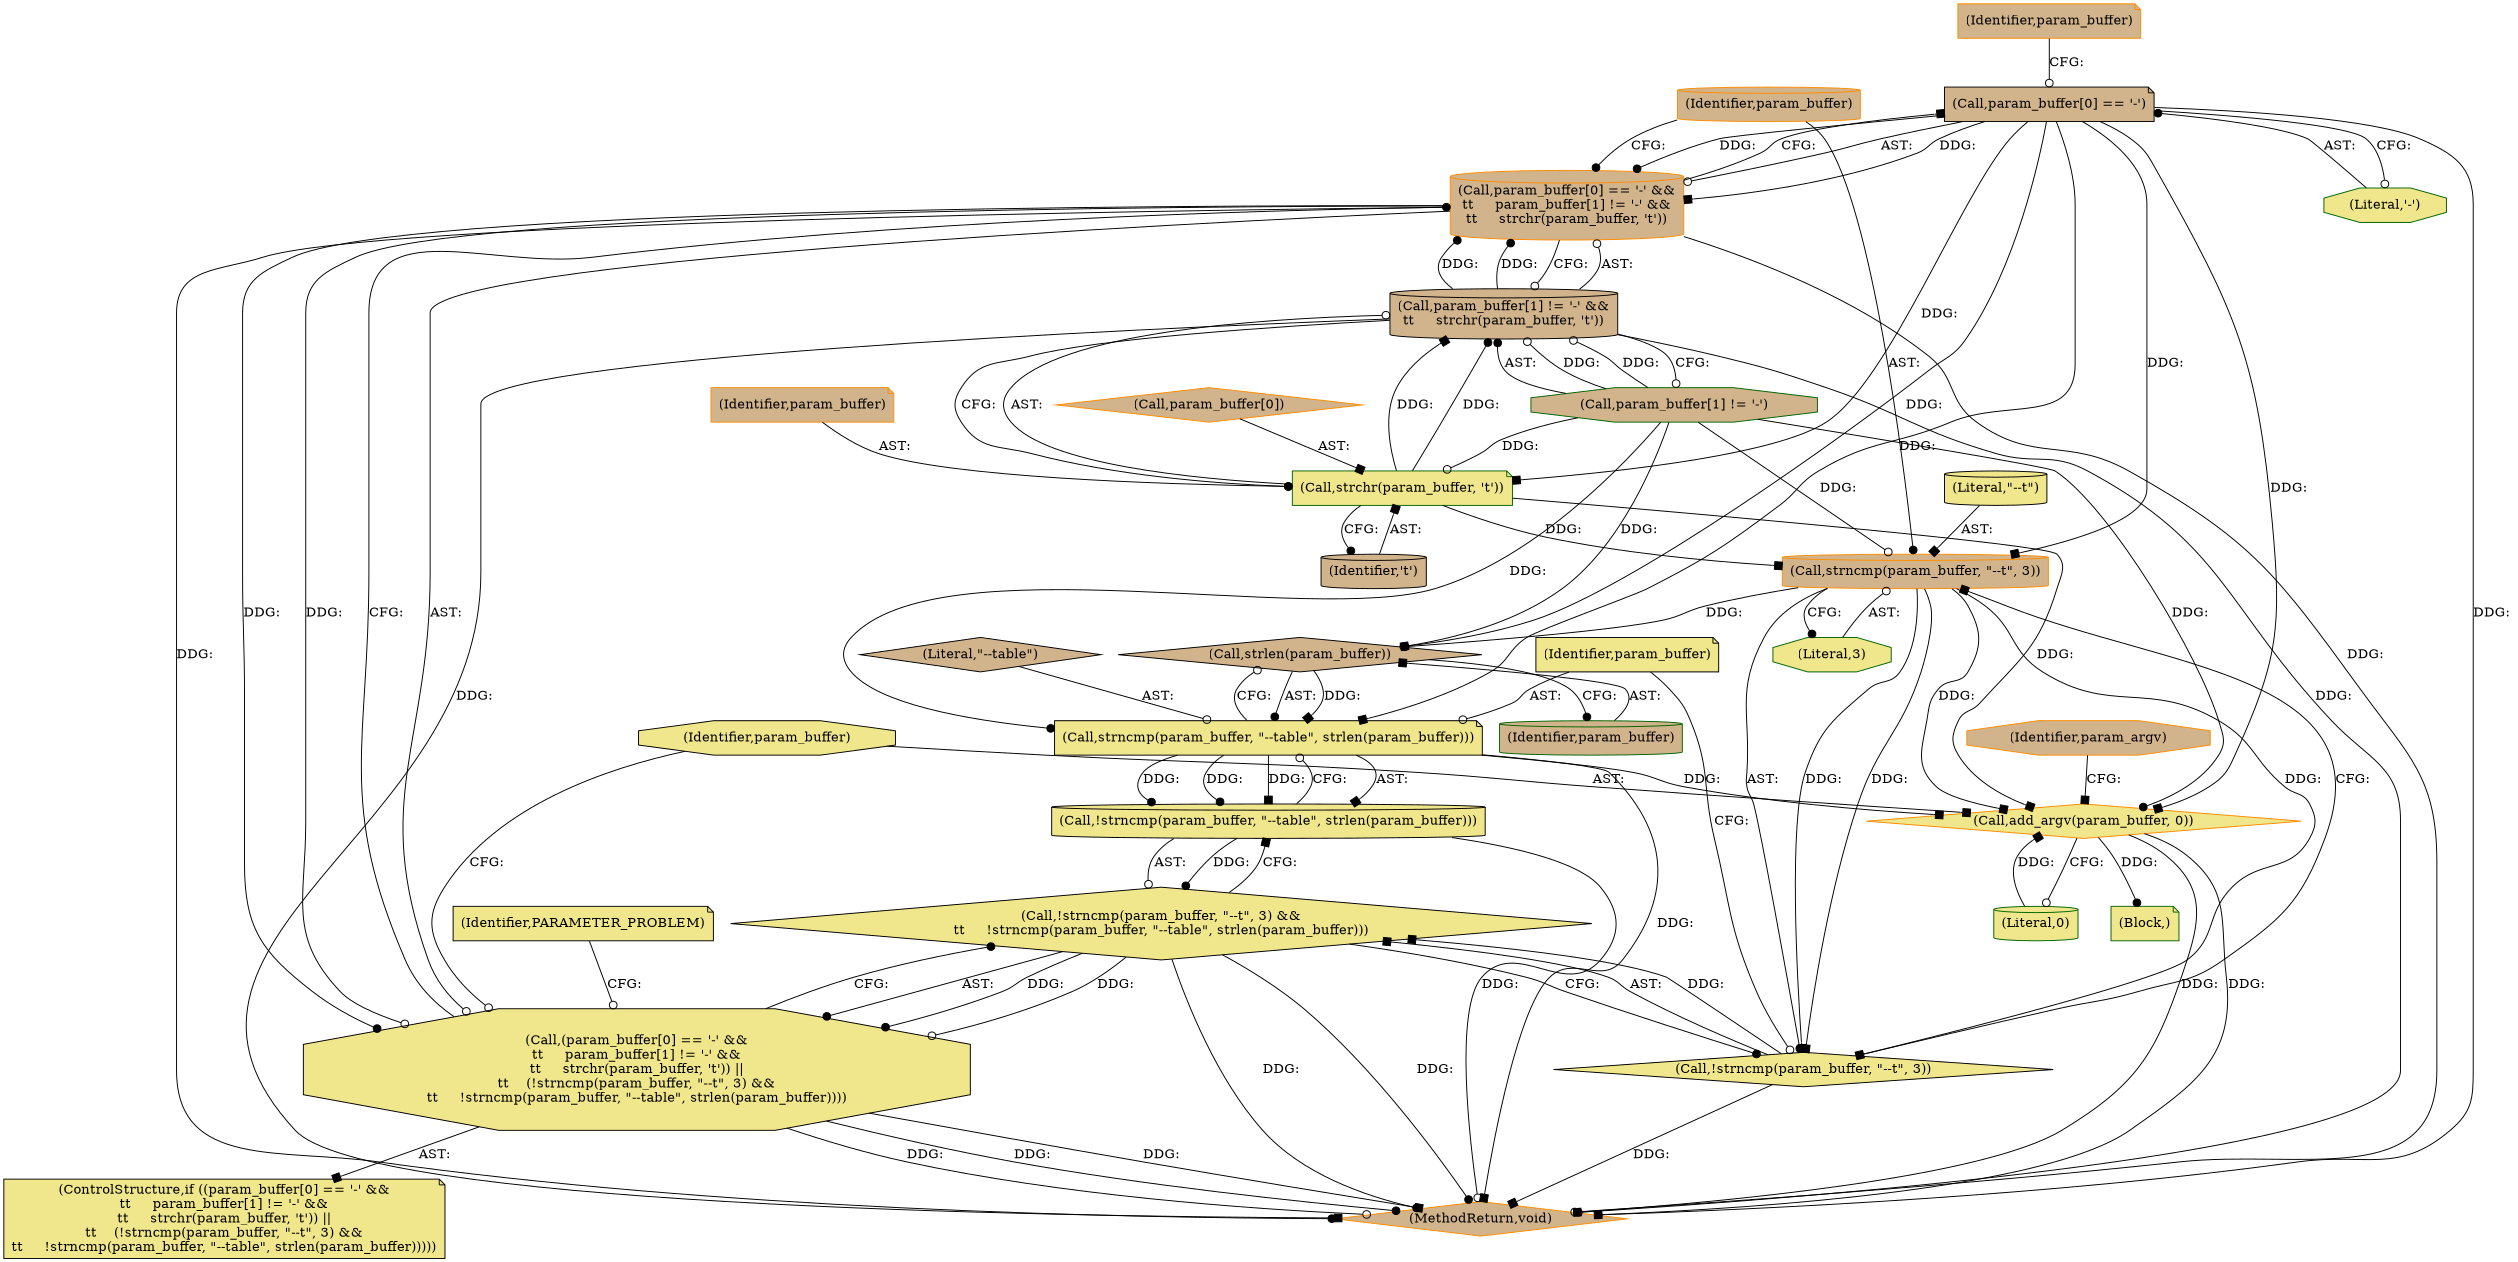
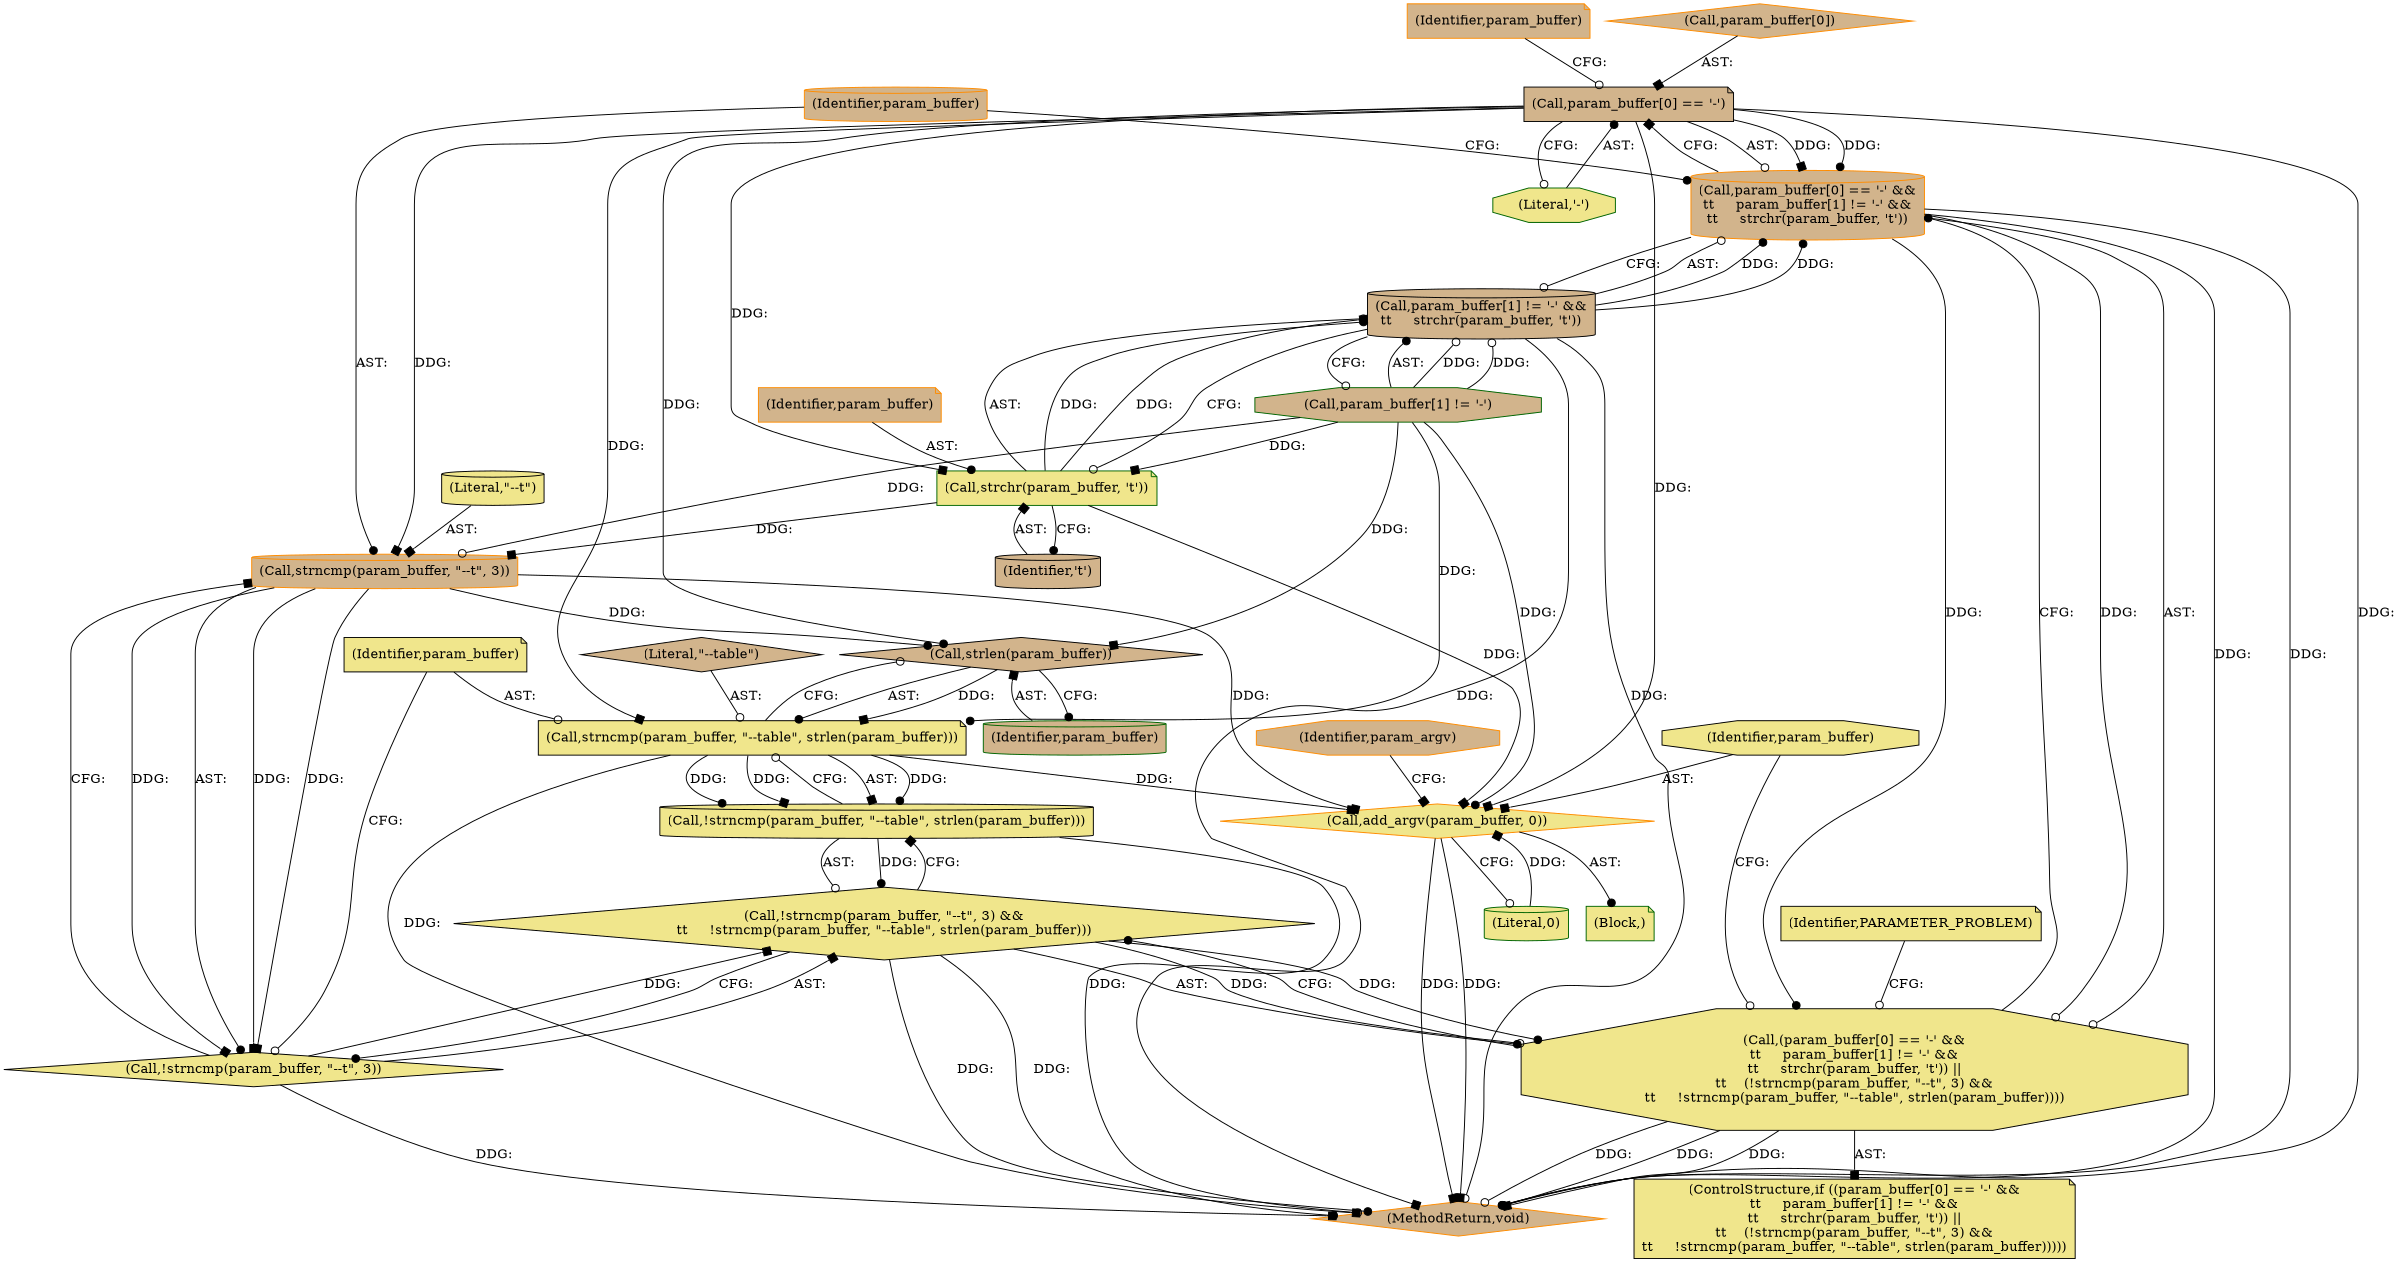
(1511, 436) -> (1240, 447)
(1297, 443) -> (1701, 59)
(1802, 464) -> (748, 143)
(1832, 655) -> none
(2142, 863) -> (1608, 863)
